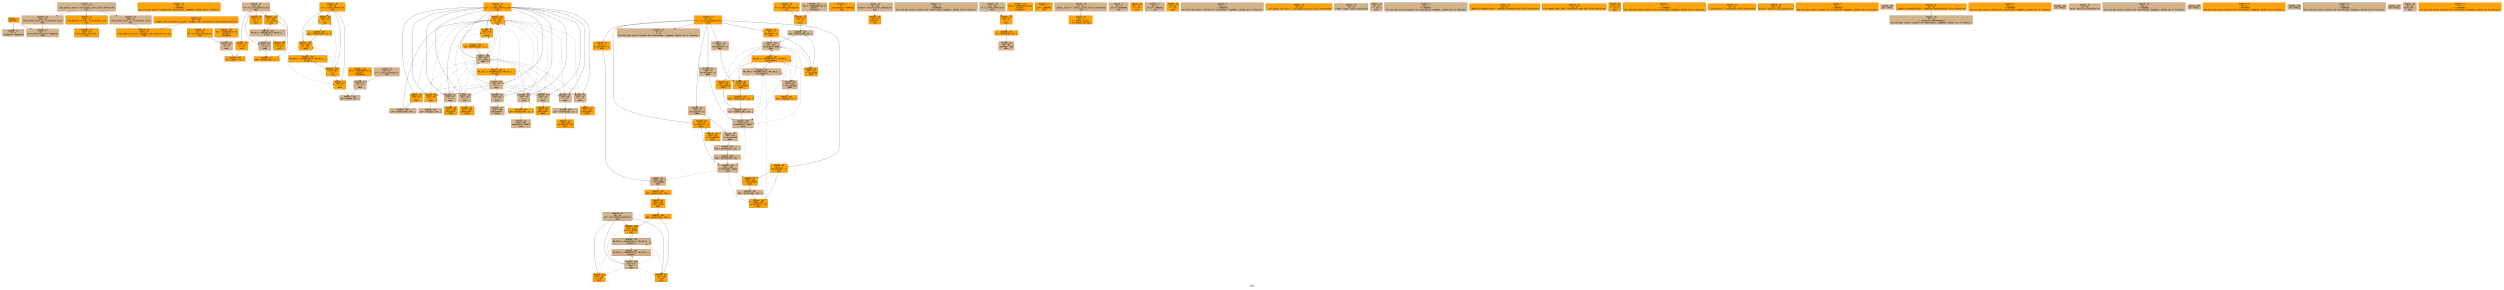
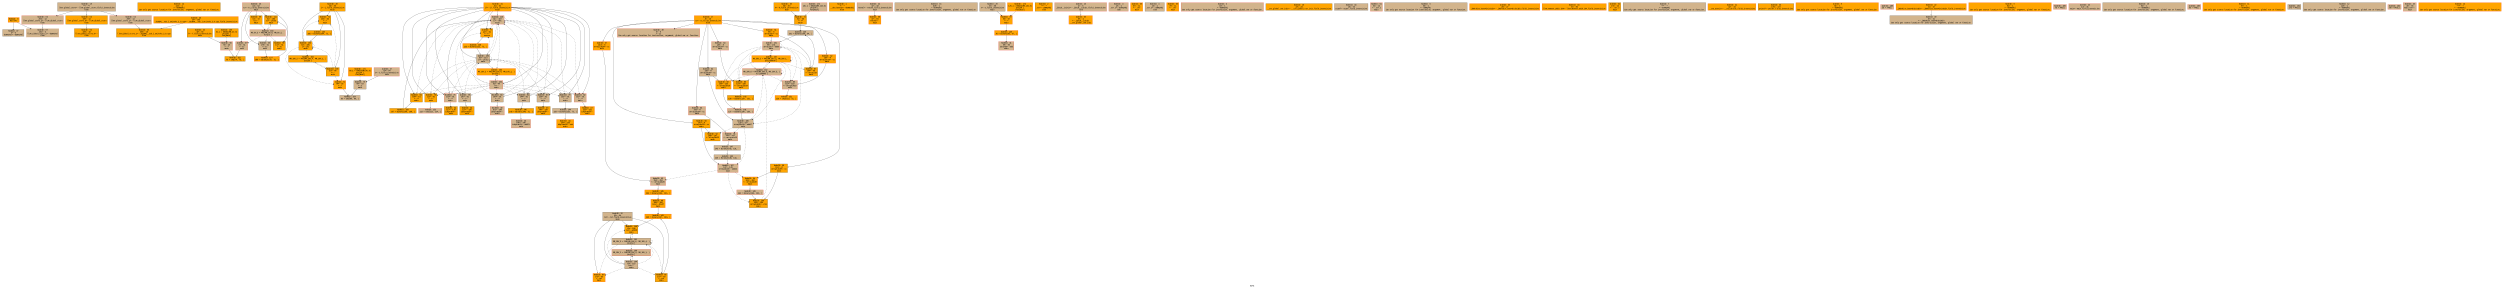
(1664, 7) -> (1664, 7)
(497, 20) -> (497, 20)
(242, 46) -> (242, 46)
none -> (827, 59)
(403, 111) -> (403, 111)
